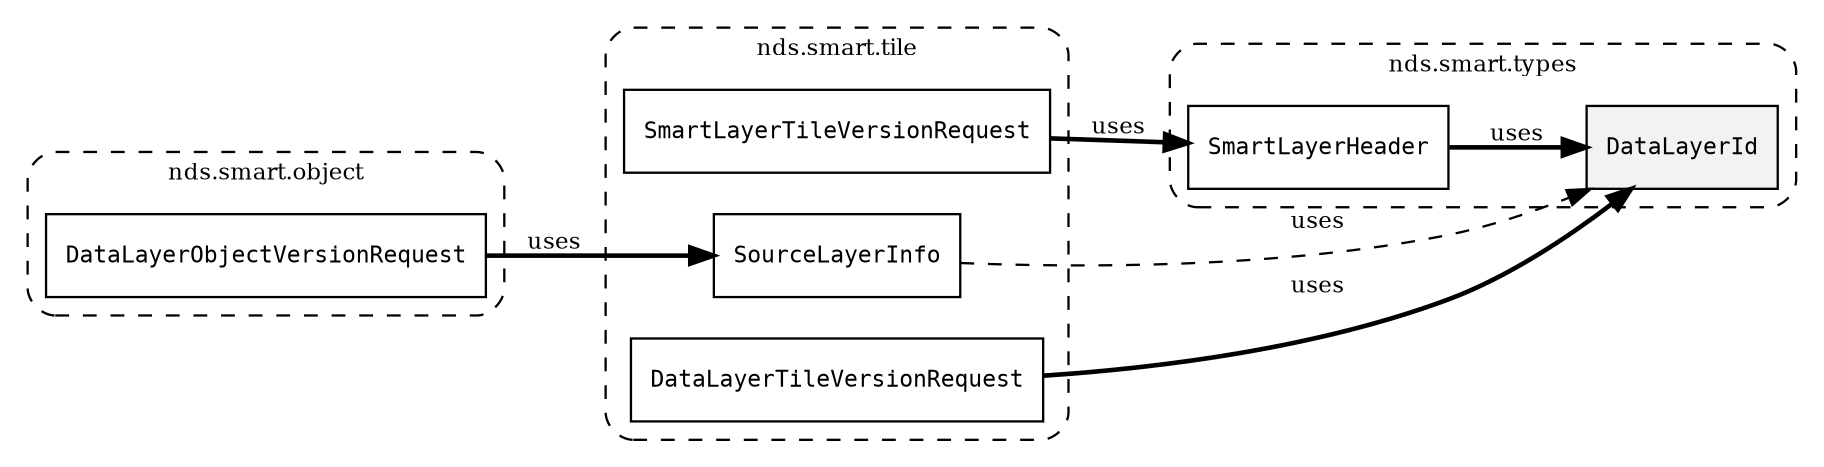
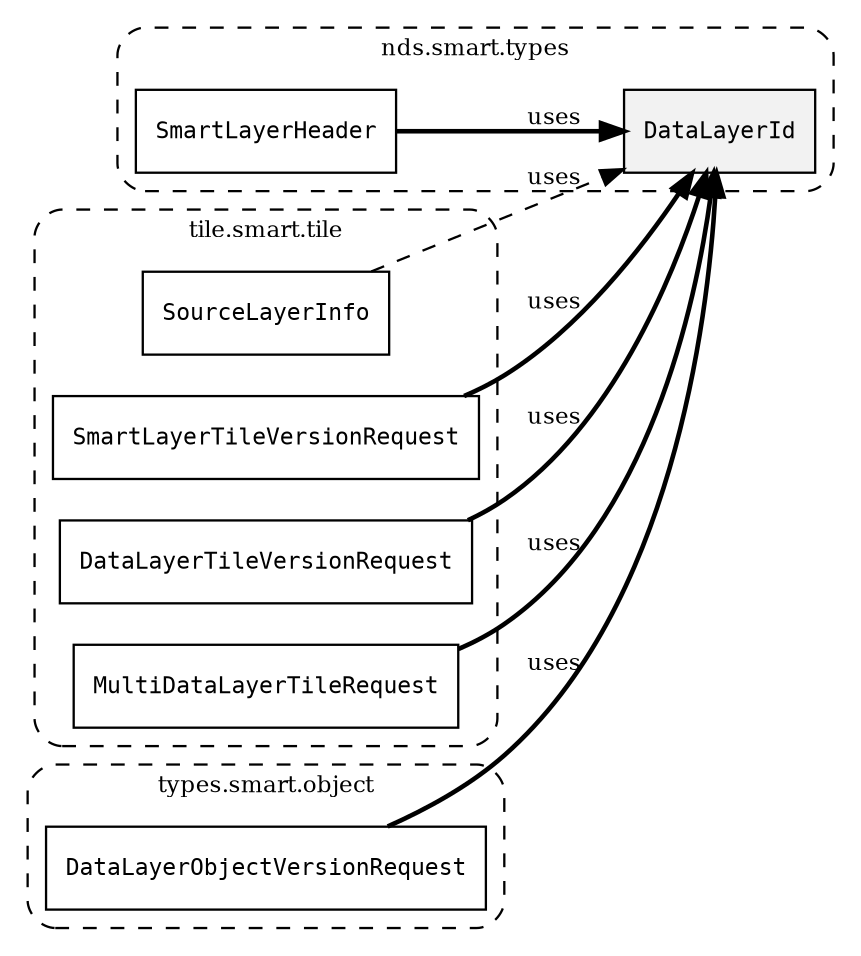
(837, 50) -> (266, 231)
(1108, 140) -> (585, 309)
(266, 174) -> (266, 786)
(588, 256) -> (636, 560)
none -> (266, 686)
